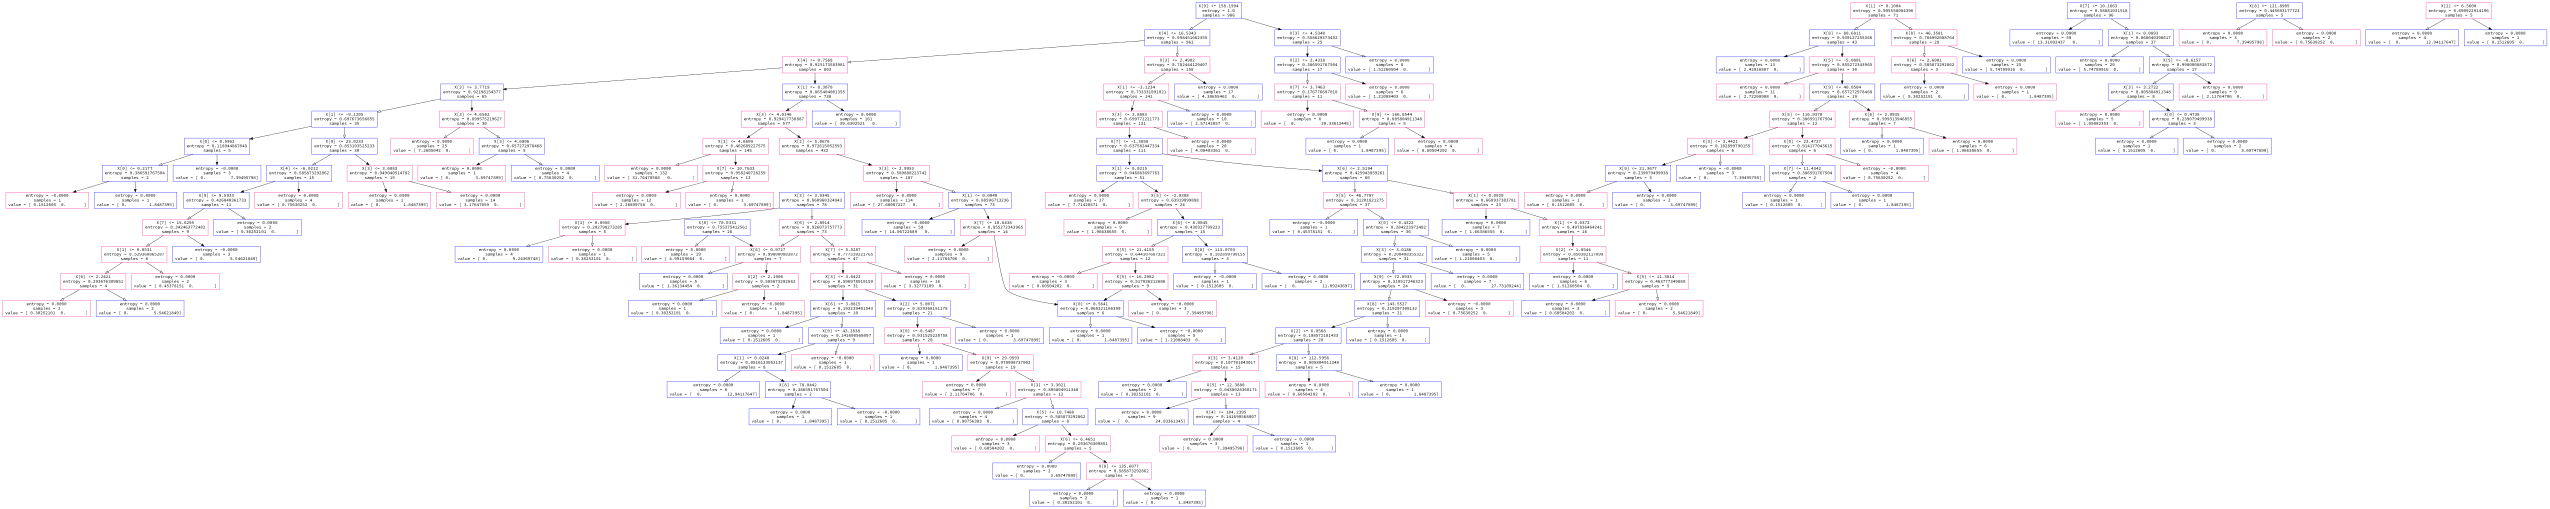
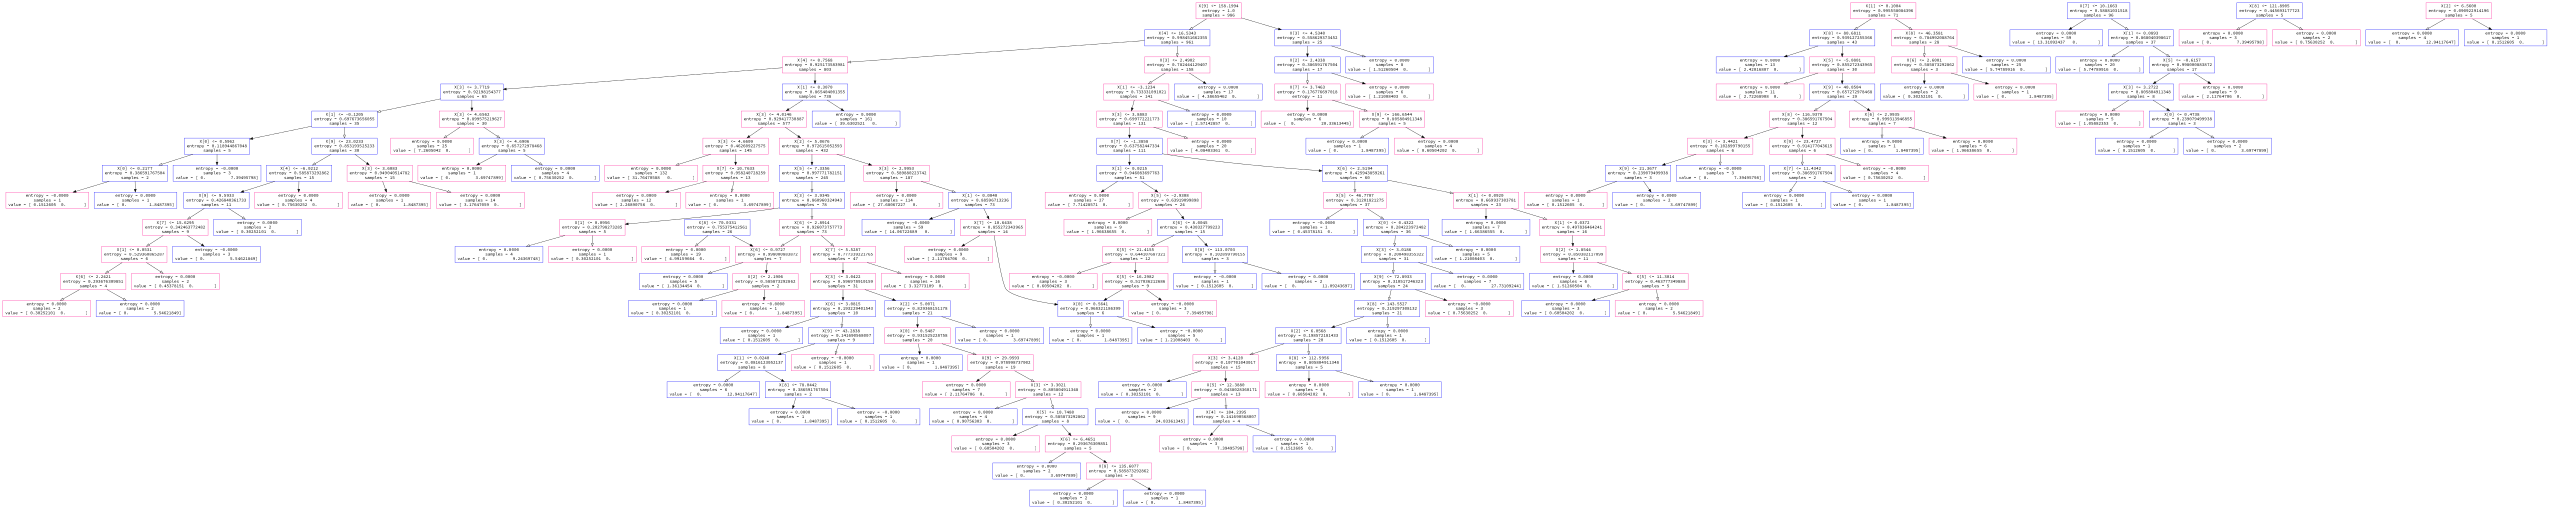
(1219, 11) -> (1219, 11)
(2163, 78) -> (2163, 78)
(1307, 92) -> (1307, 92)
none -> (812, 173)
